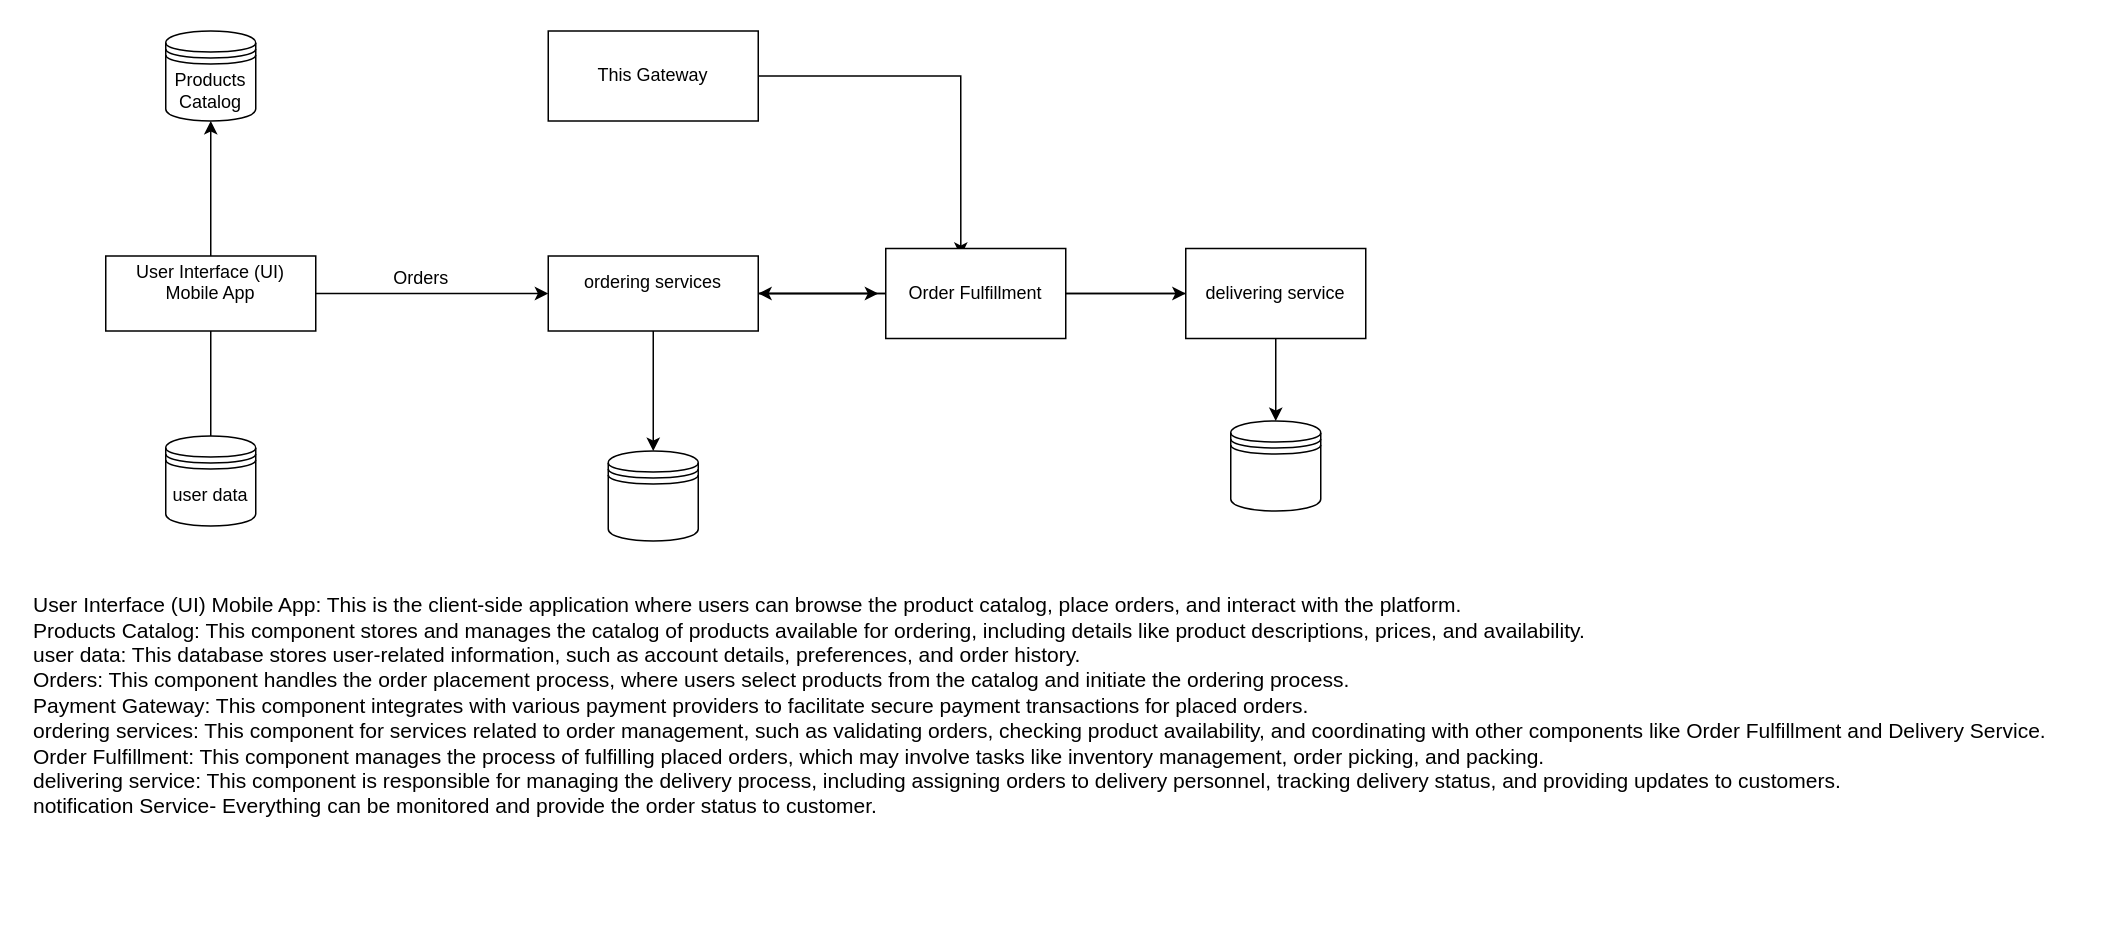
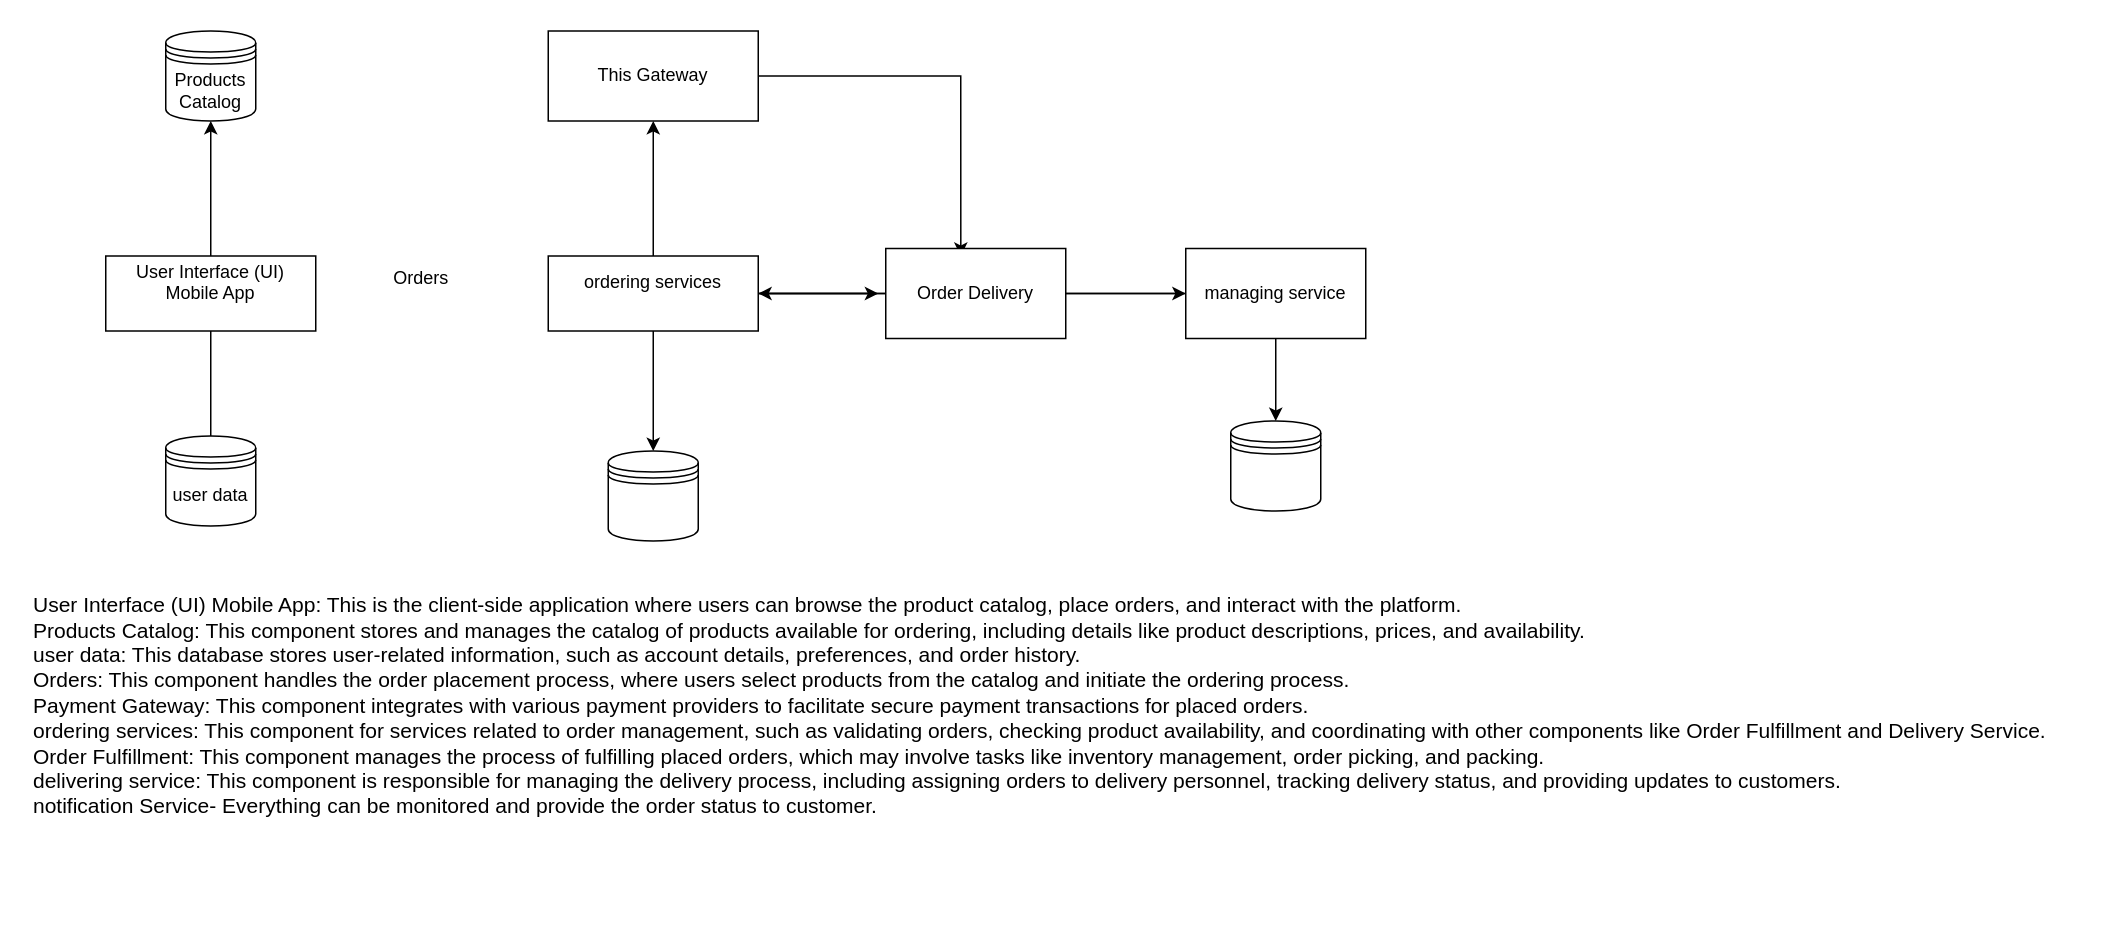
none -> (653, 194)
(427, 293) -> none
(976, 293) -> (976, 293)
(1276, 293) -> (1276, 293)
